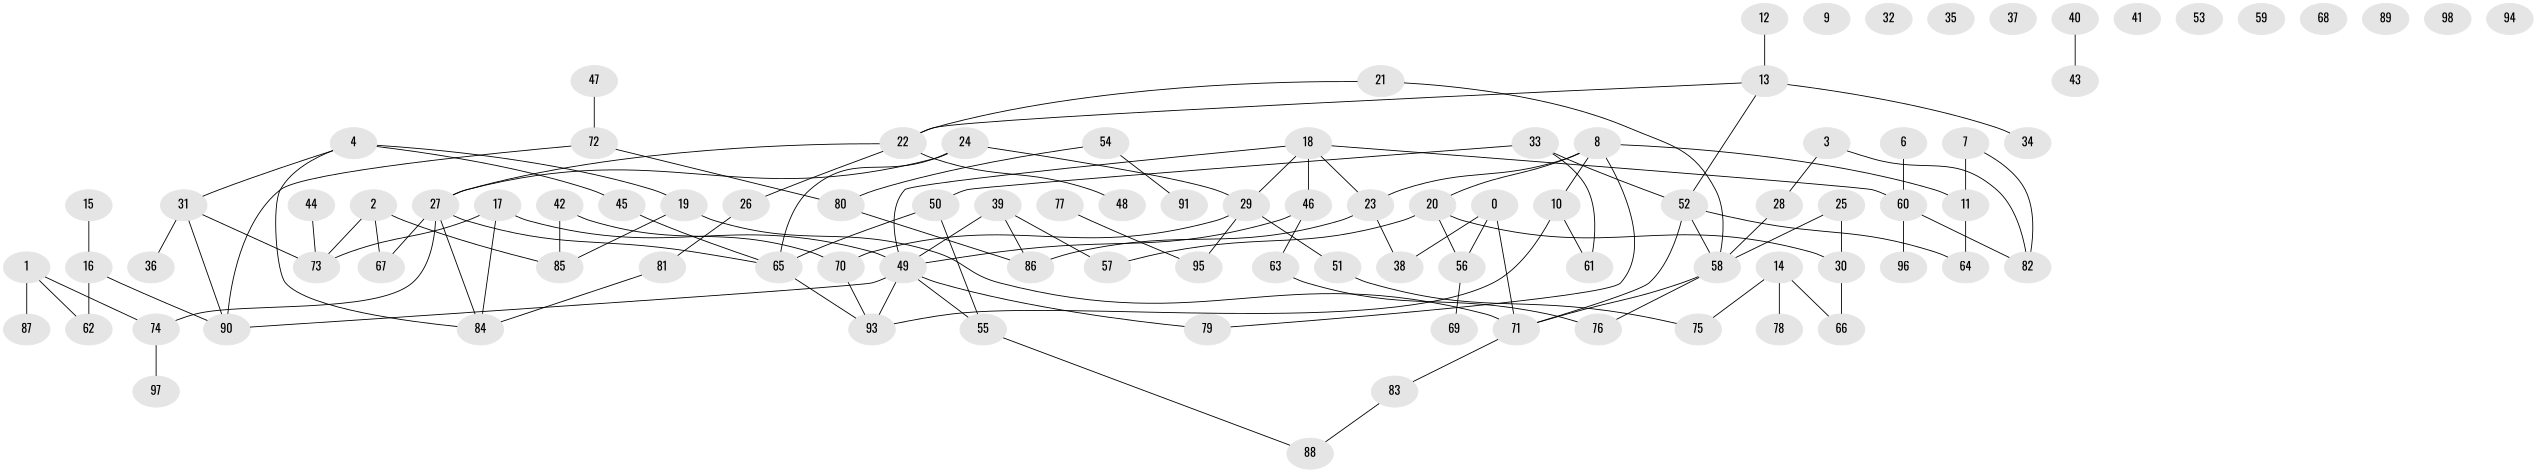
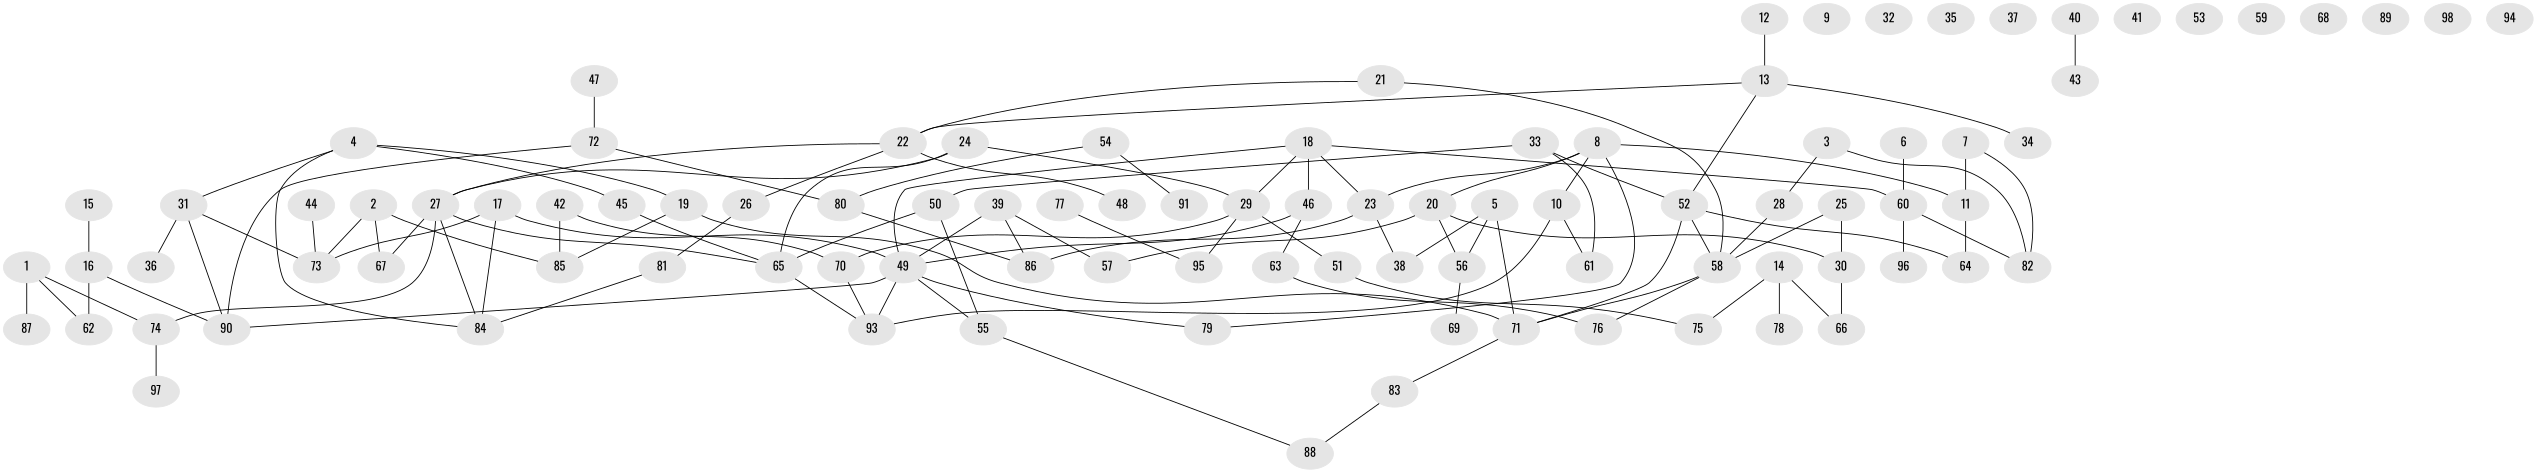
(1495, 205) -> (1495, 205)
